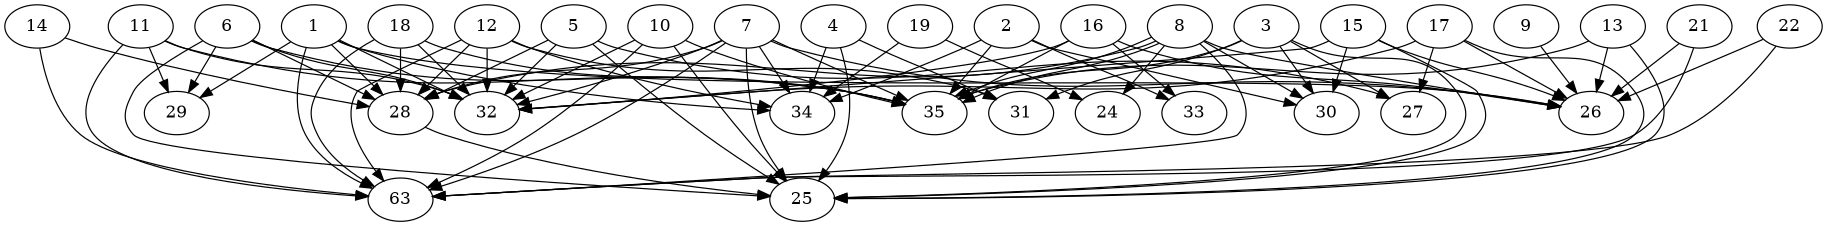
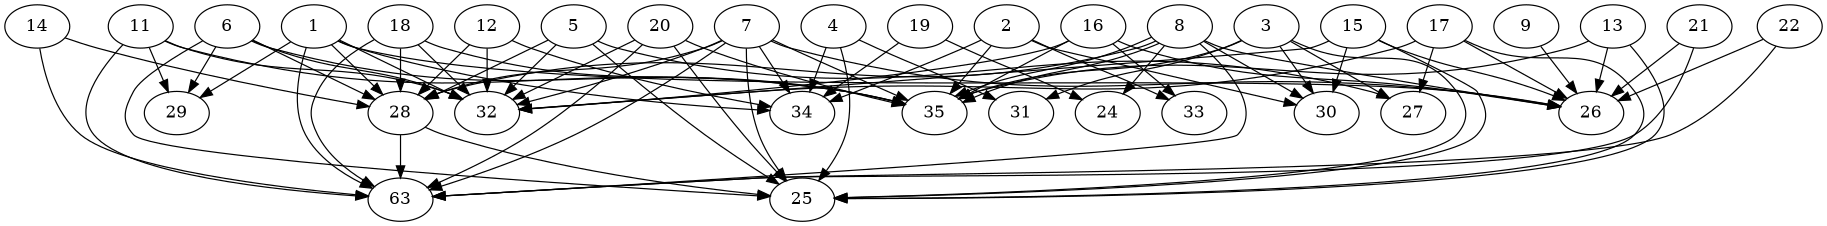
(660, 26) -> (660, 26)
(748, 70) -> none
(351, 111) -> (401, 150)
